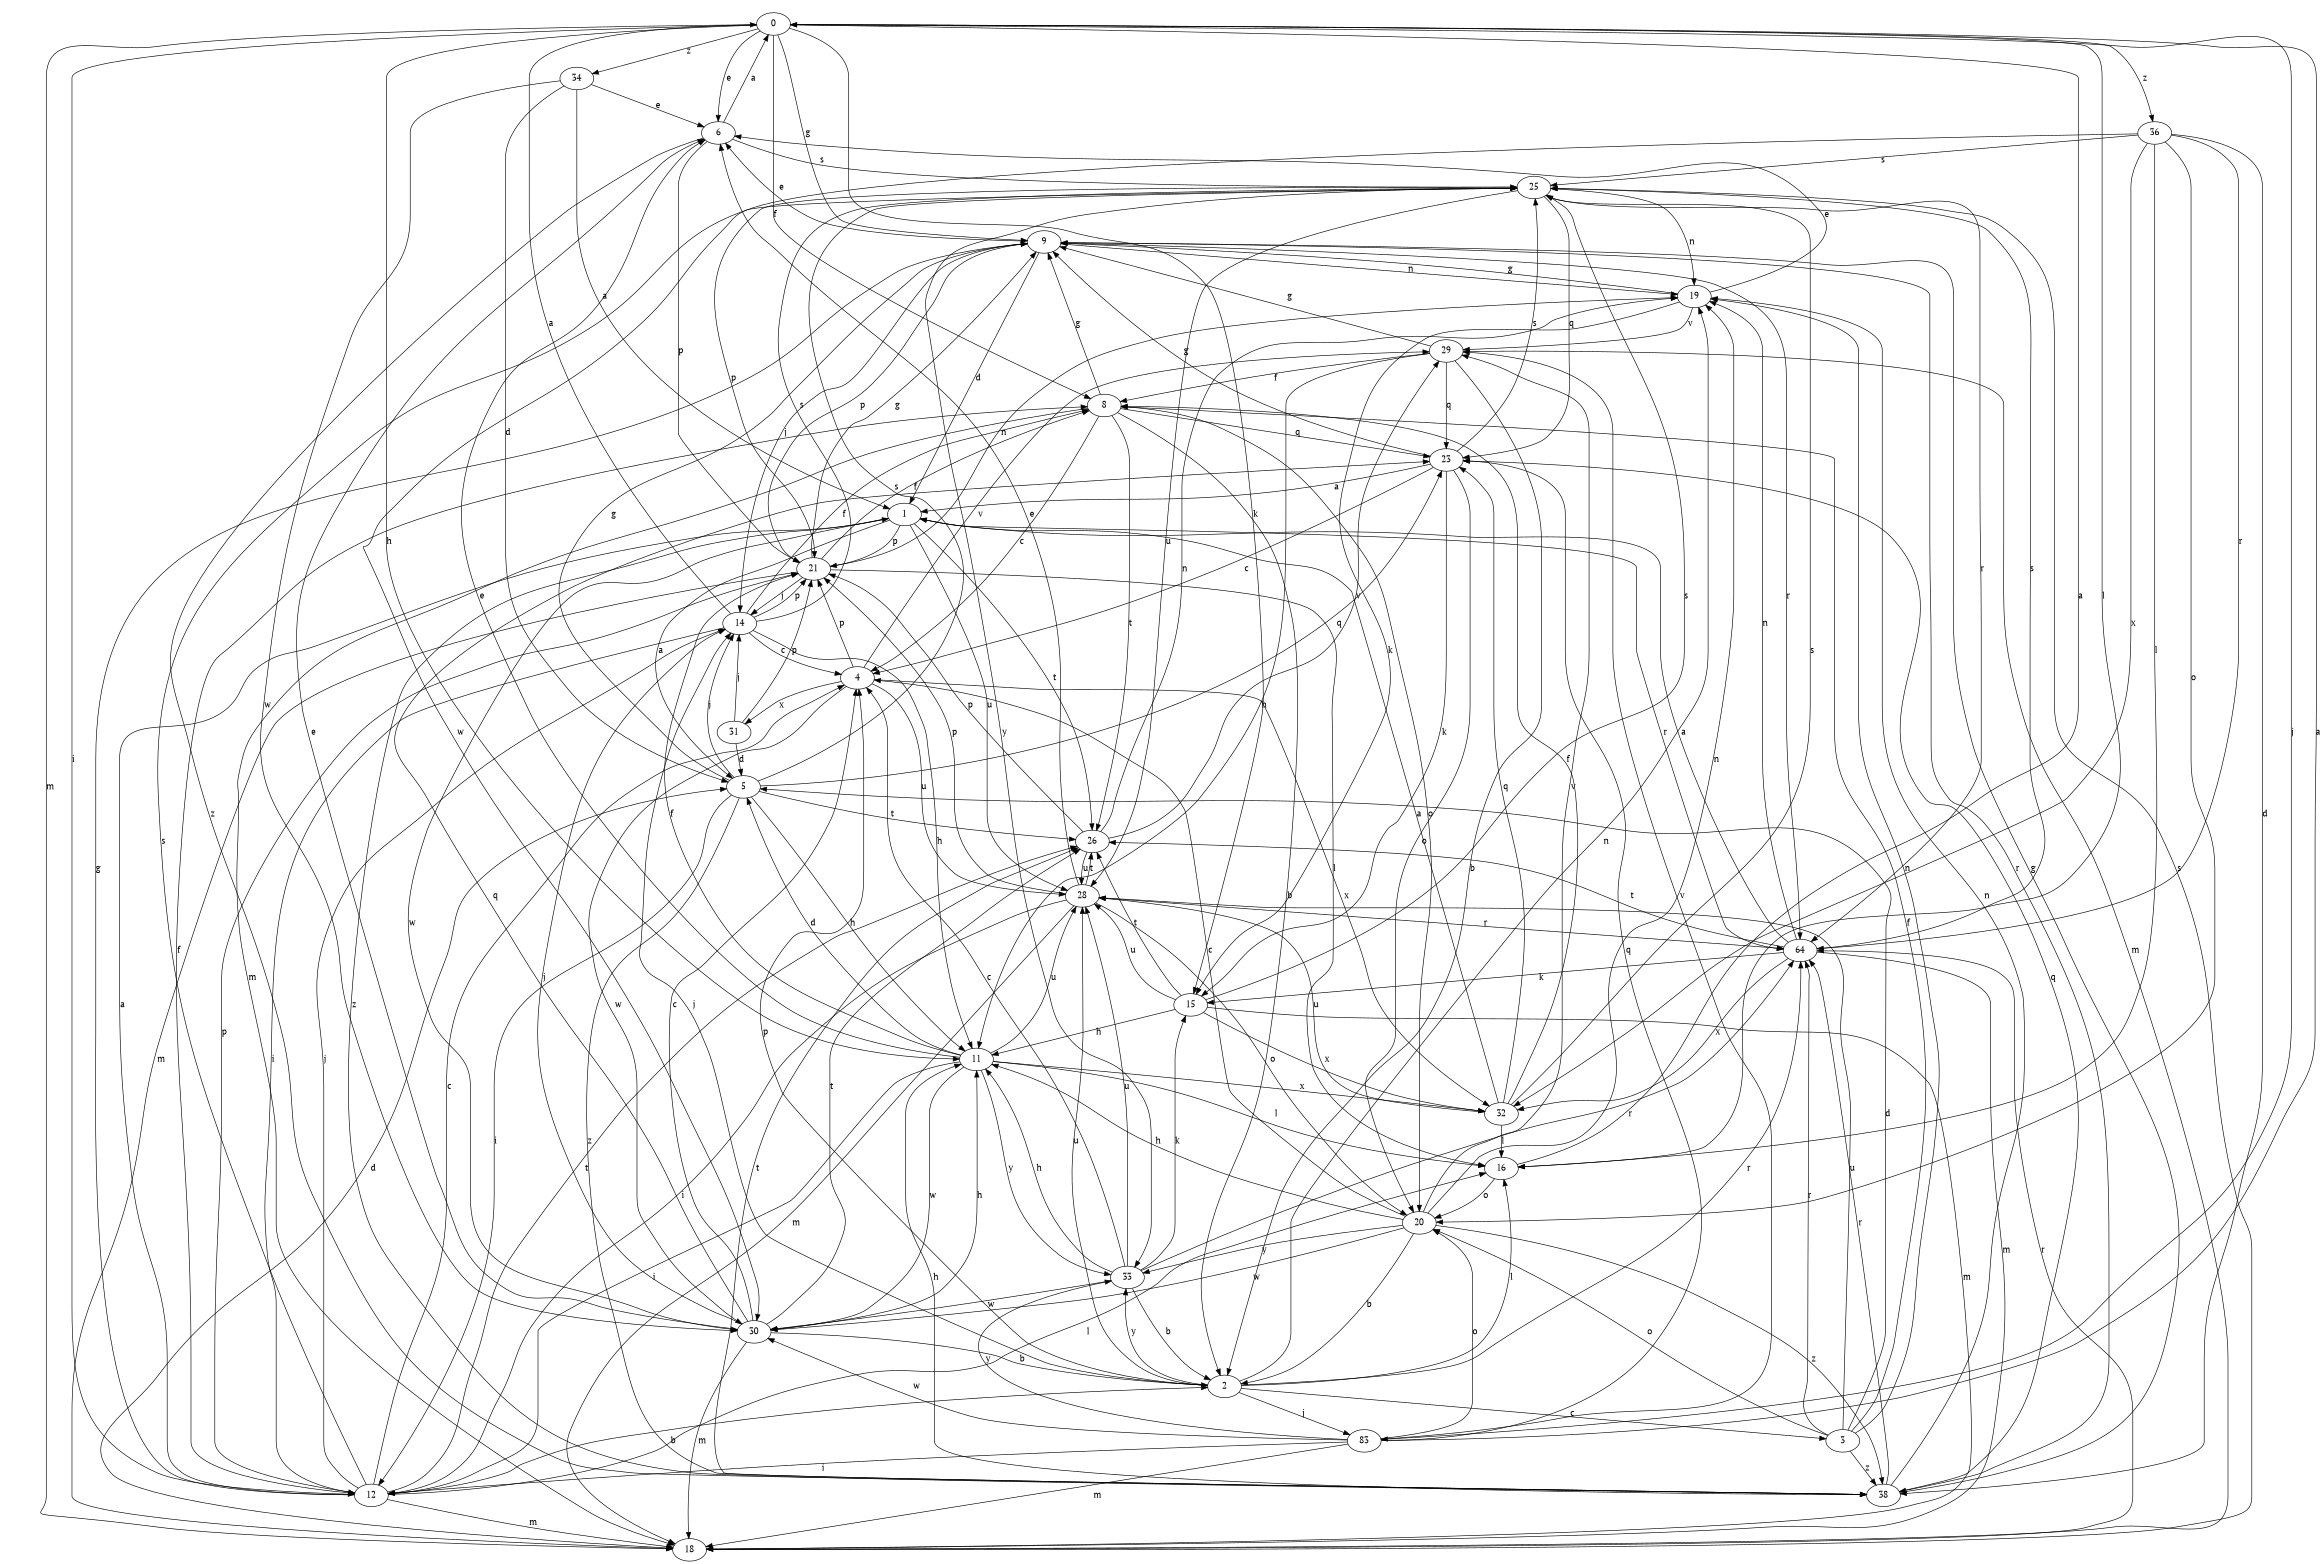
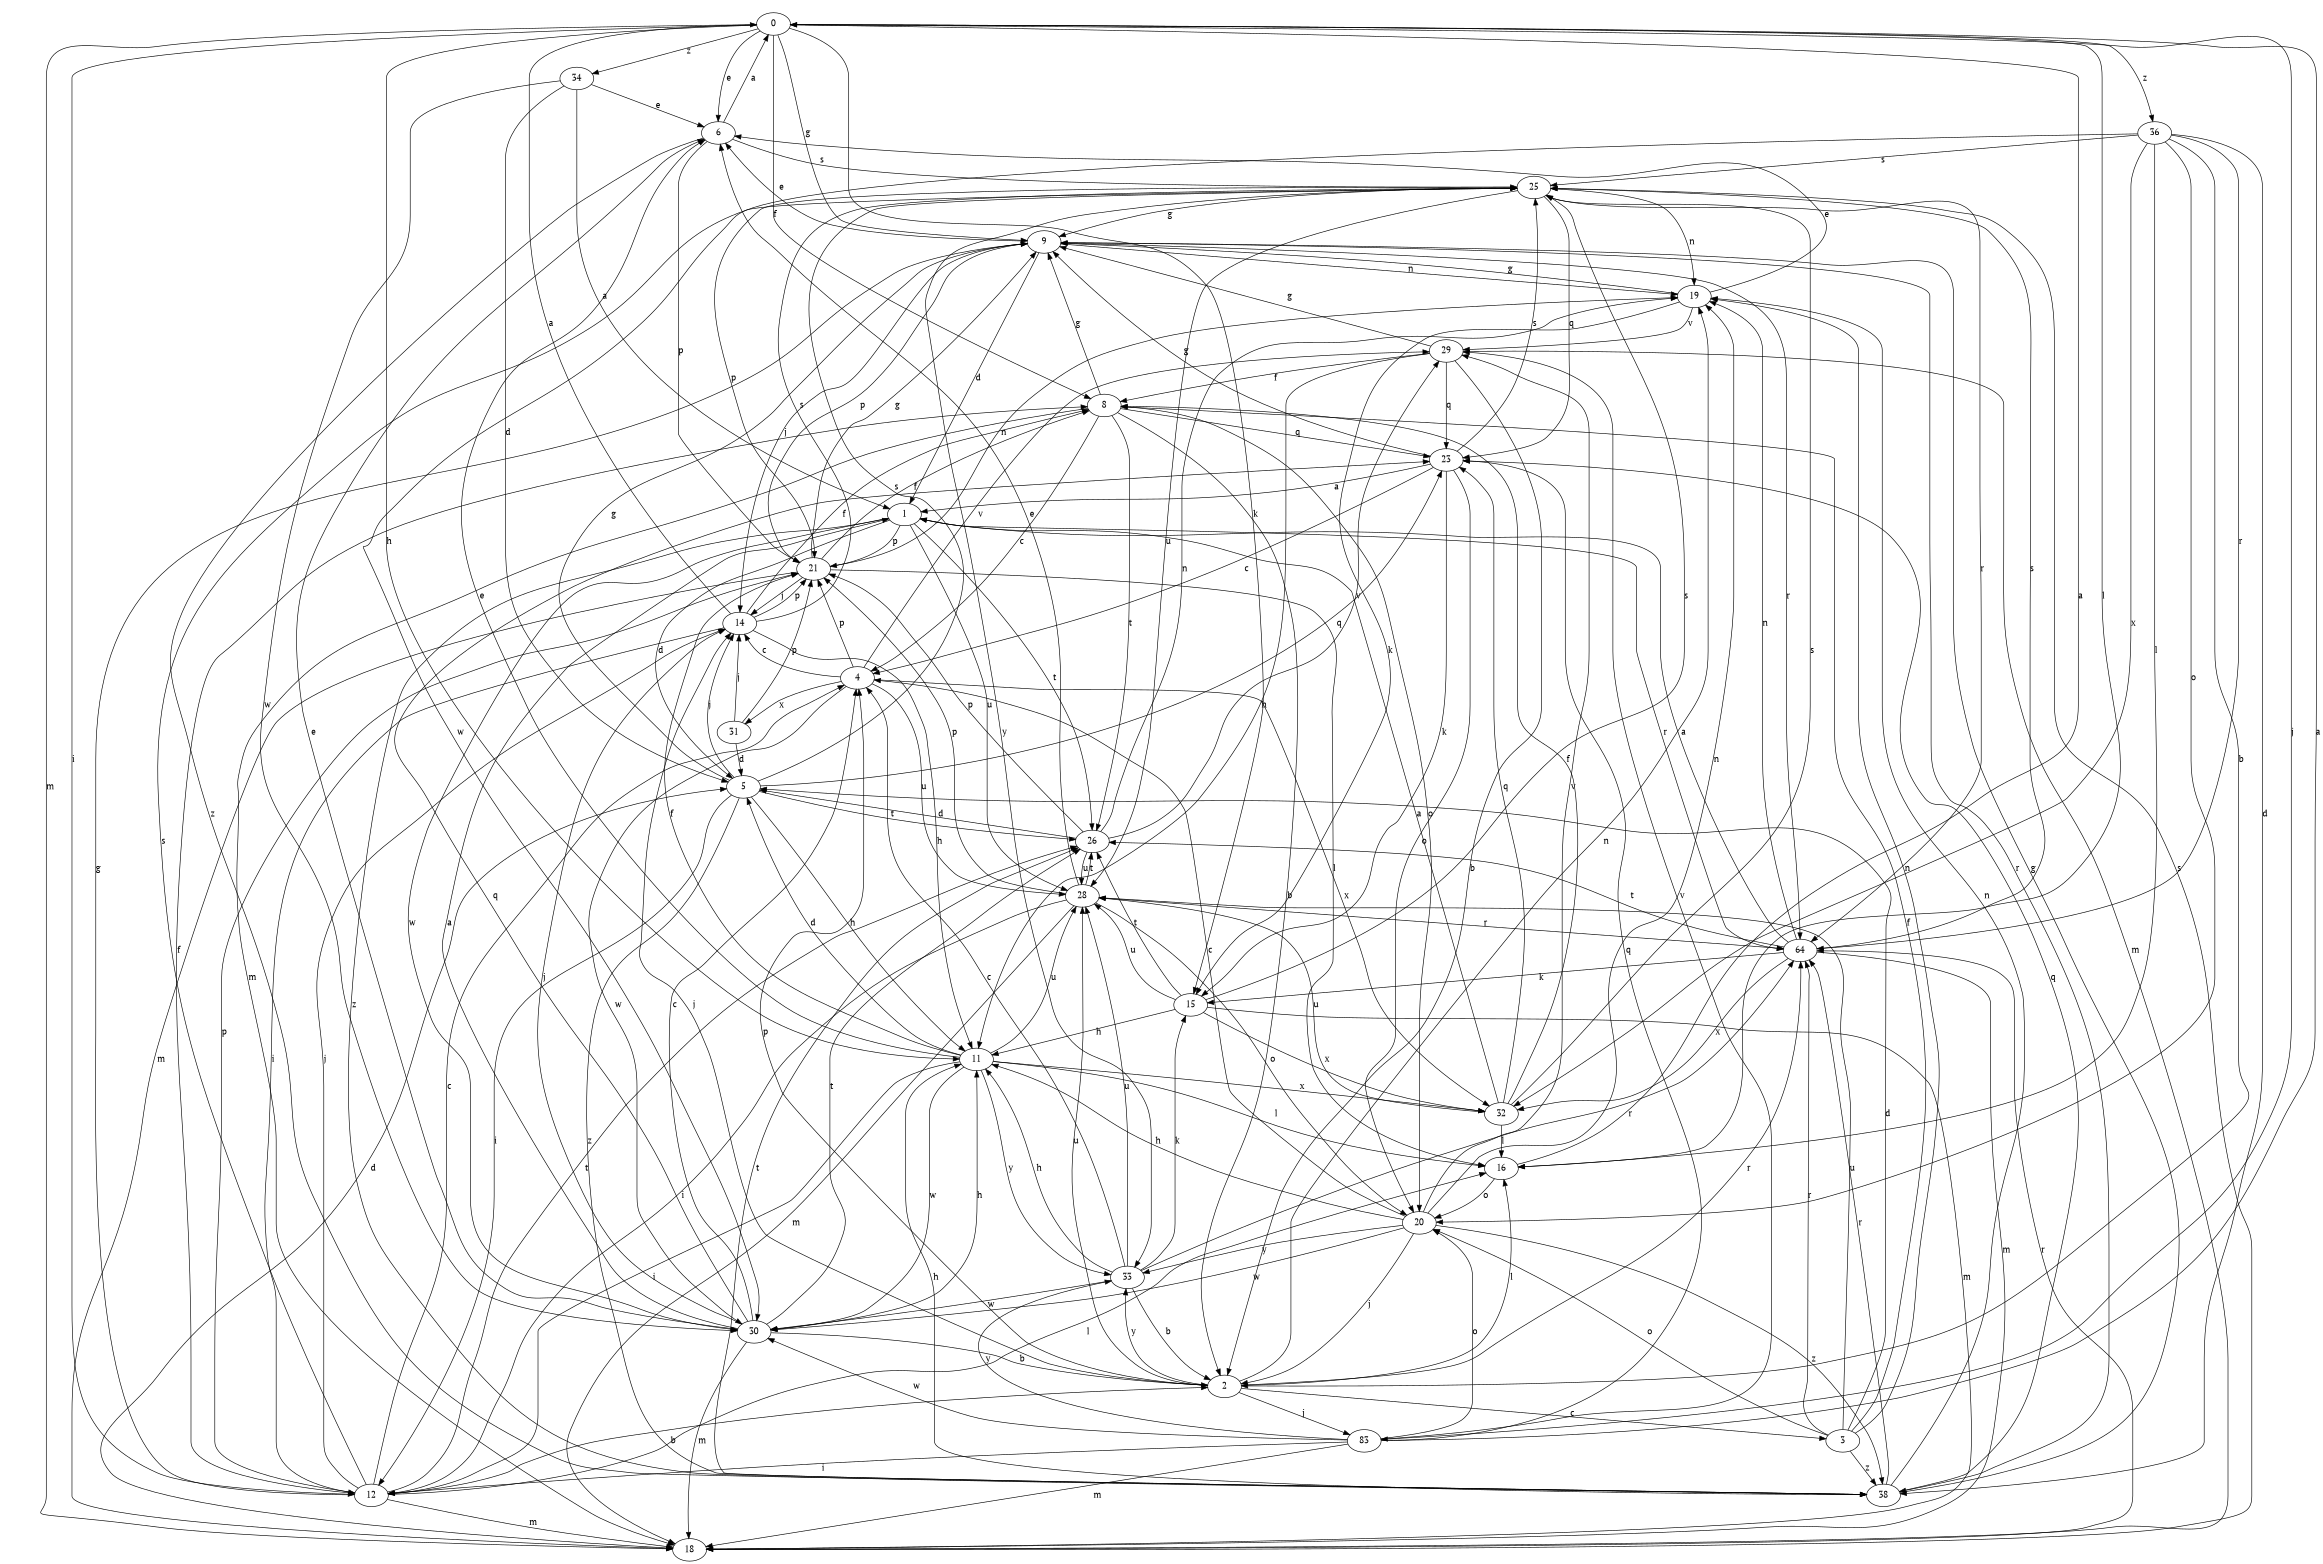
none -> (1199, 206)
(661, 651) -> (661, 651)
(791, 660) -> (790, 668)
(120, 794) -> (458, 869)
none -> (929, 816)
none -> (2215, 1135)
(1369, 1305) -> (1369, 1305)
